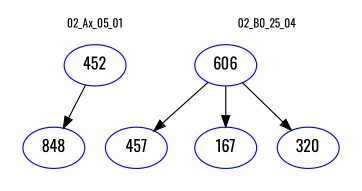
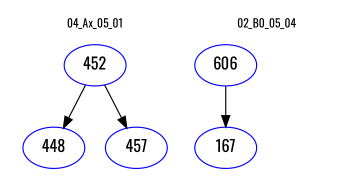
(95, 25) -> (95, 25)
(267, 25) -> (267, 25)
(193, 96) -> (113, 101)
(54, 148) -> (54, 148)
(308, 148) -> none
